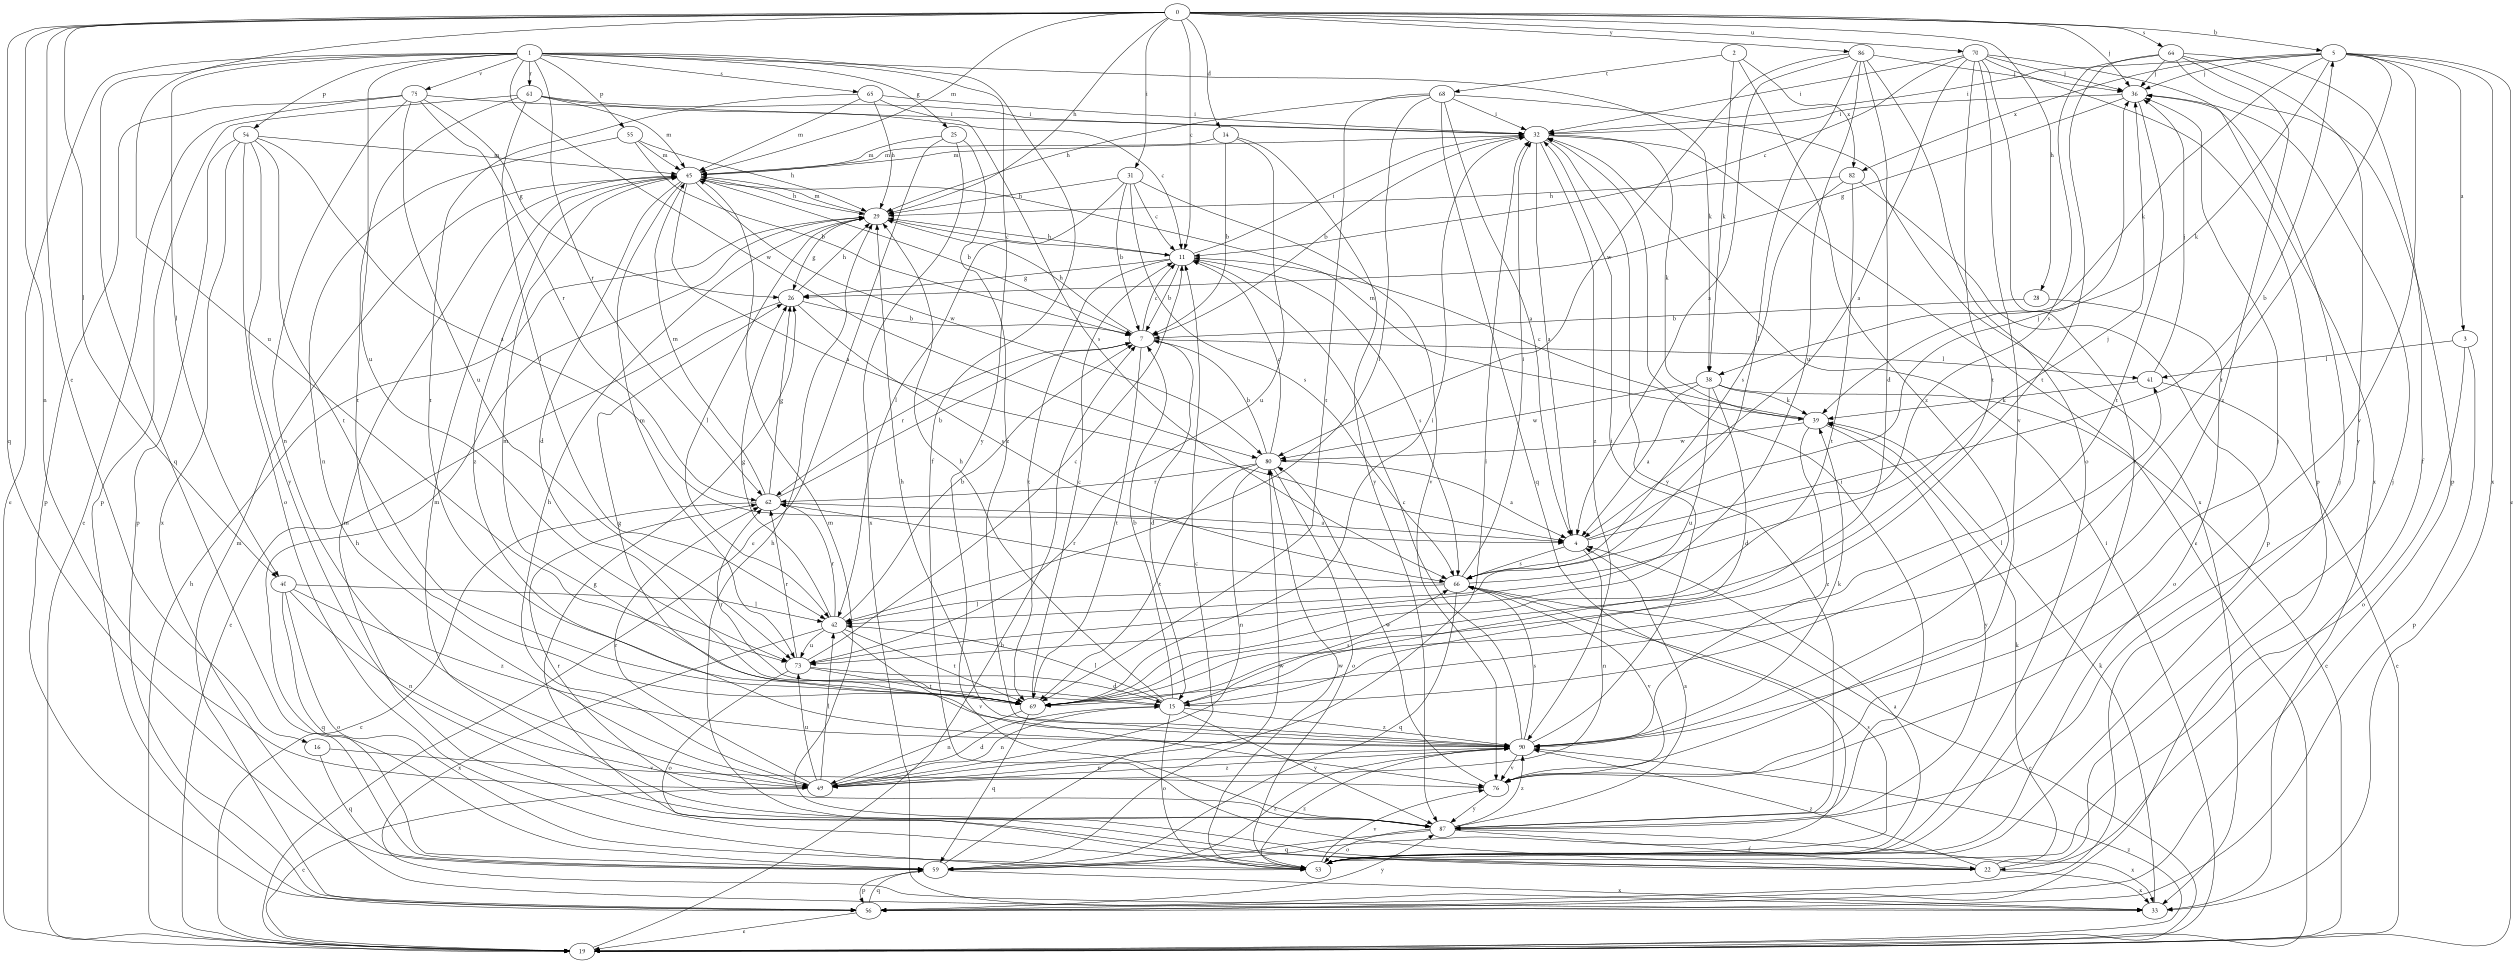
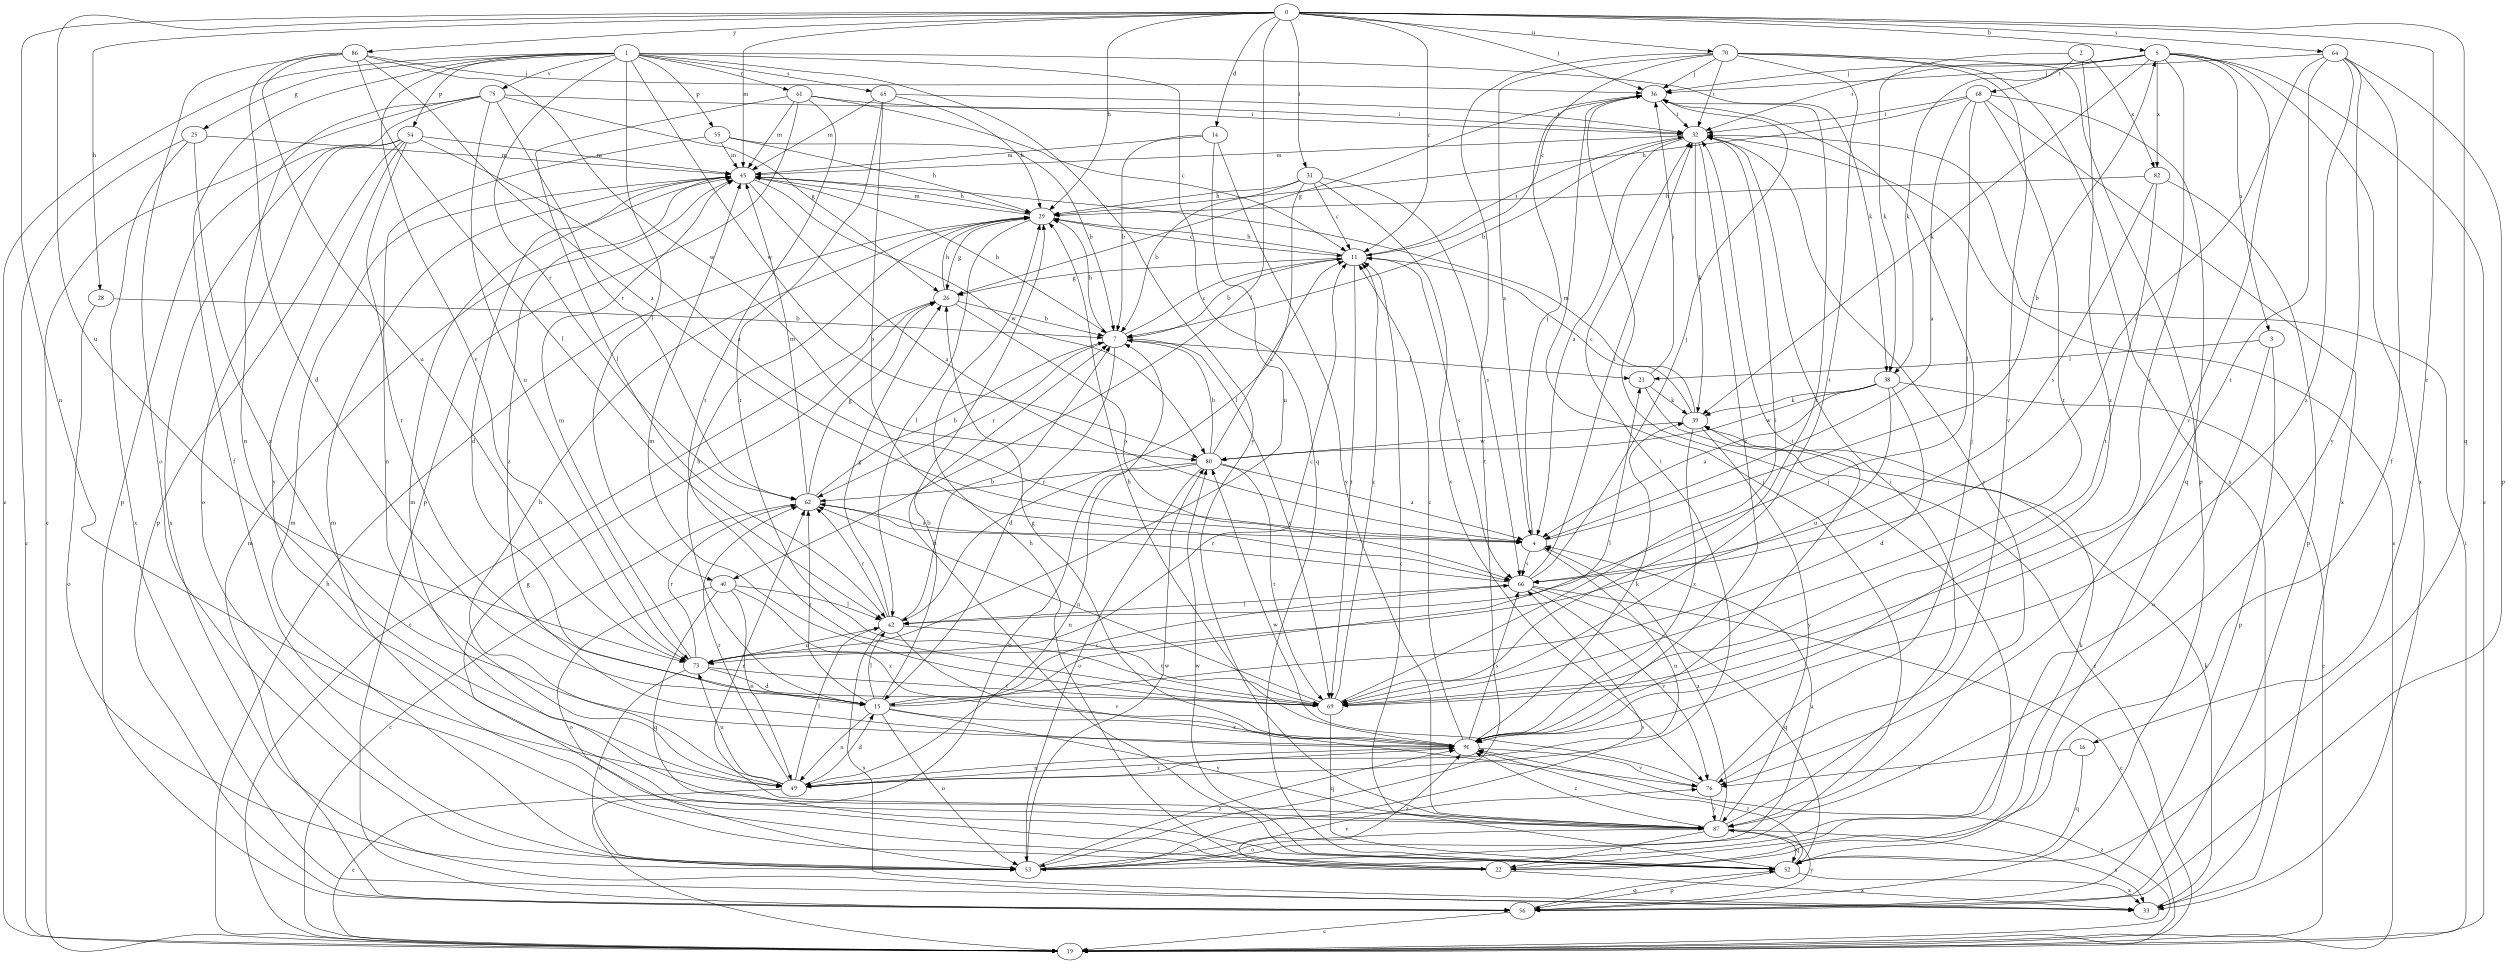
(371, 359) -> (476, 359)
(2150, 380) -> (1642, 380)
(642, 434) -> (548, 392)
(928, 746) -> (1047, 596)
(936, 870) -> (1787, 870)
